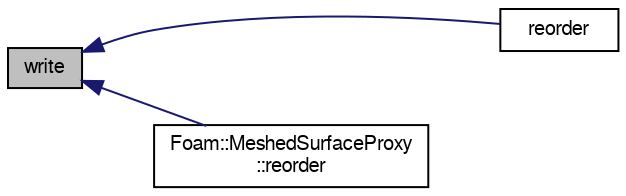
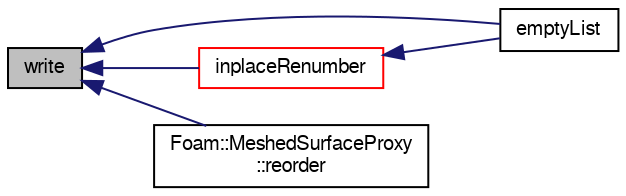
(559, 30) -> (559, 30)
none -> (291, 68)
